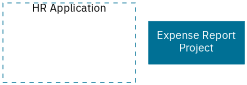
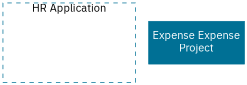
(197, 43) -> (197, 43)
